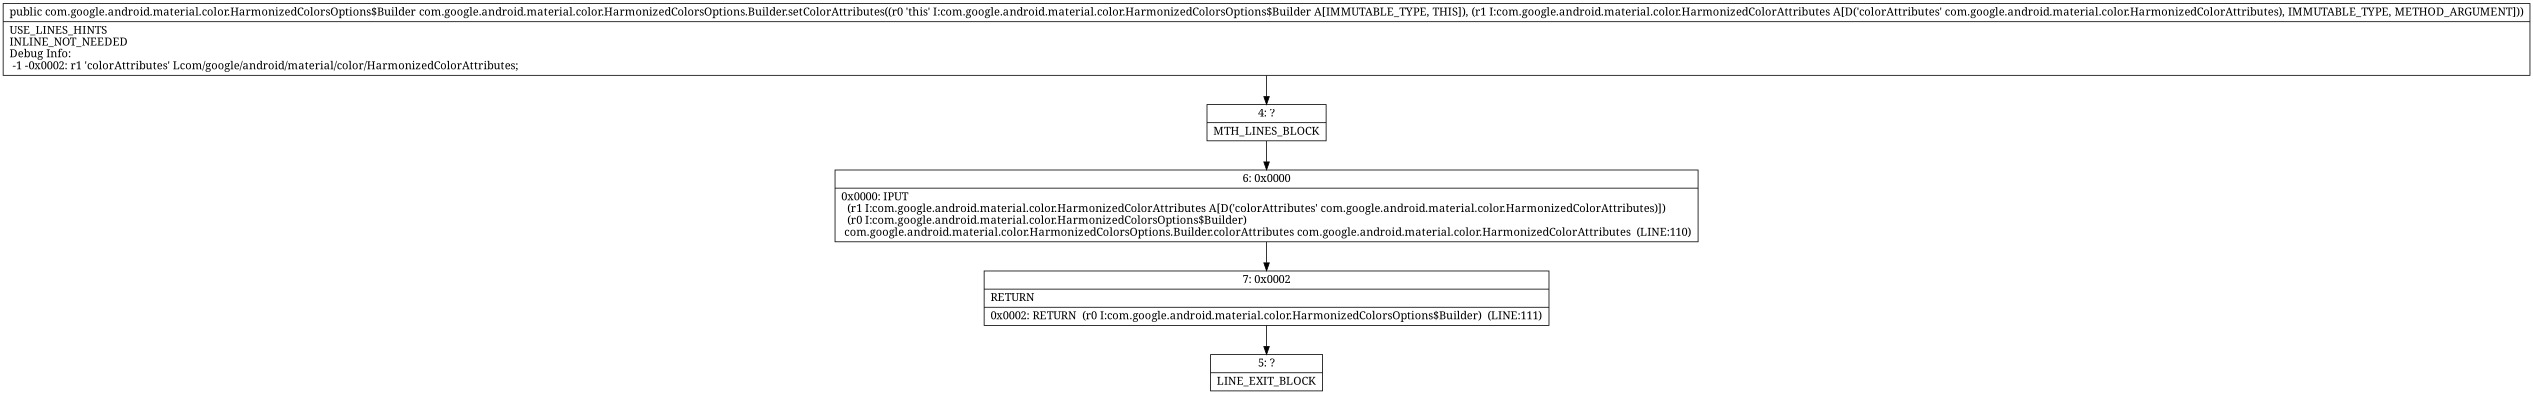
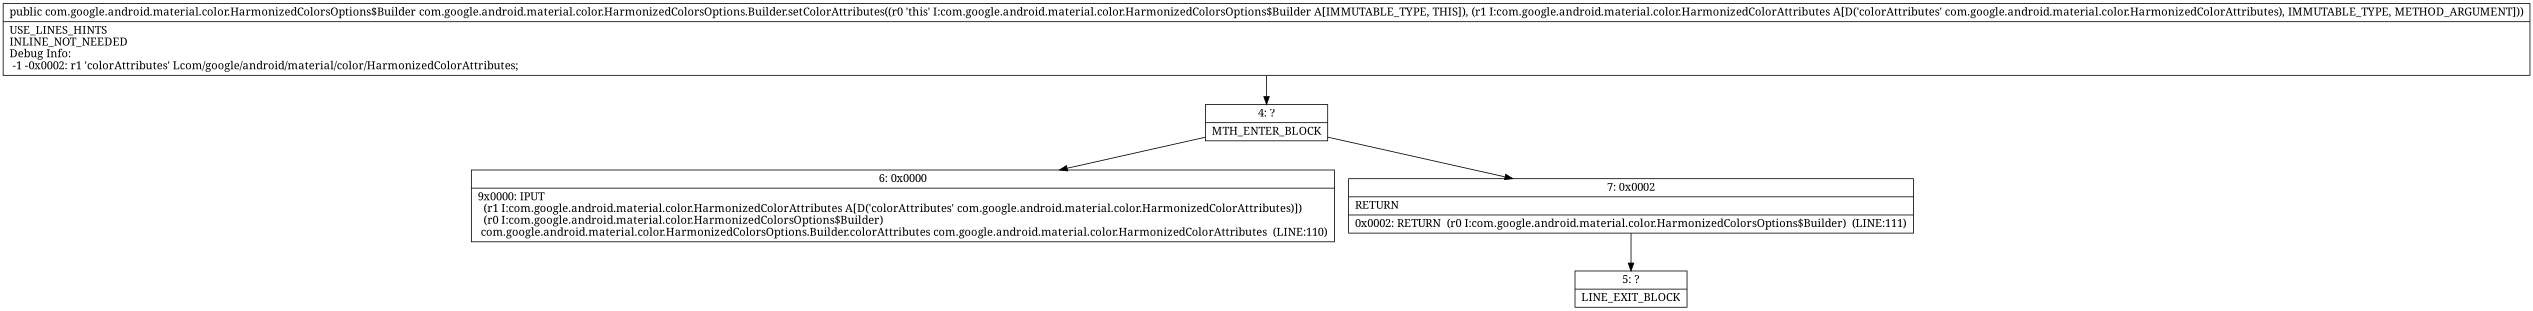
(1267, 131) -> (1267, 131)
(878, 197) -> (514, 197)
(1267, 252) -> (1416, 157)
